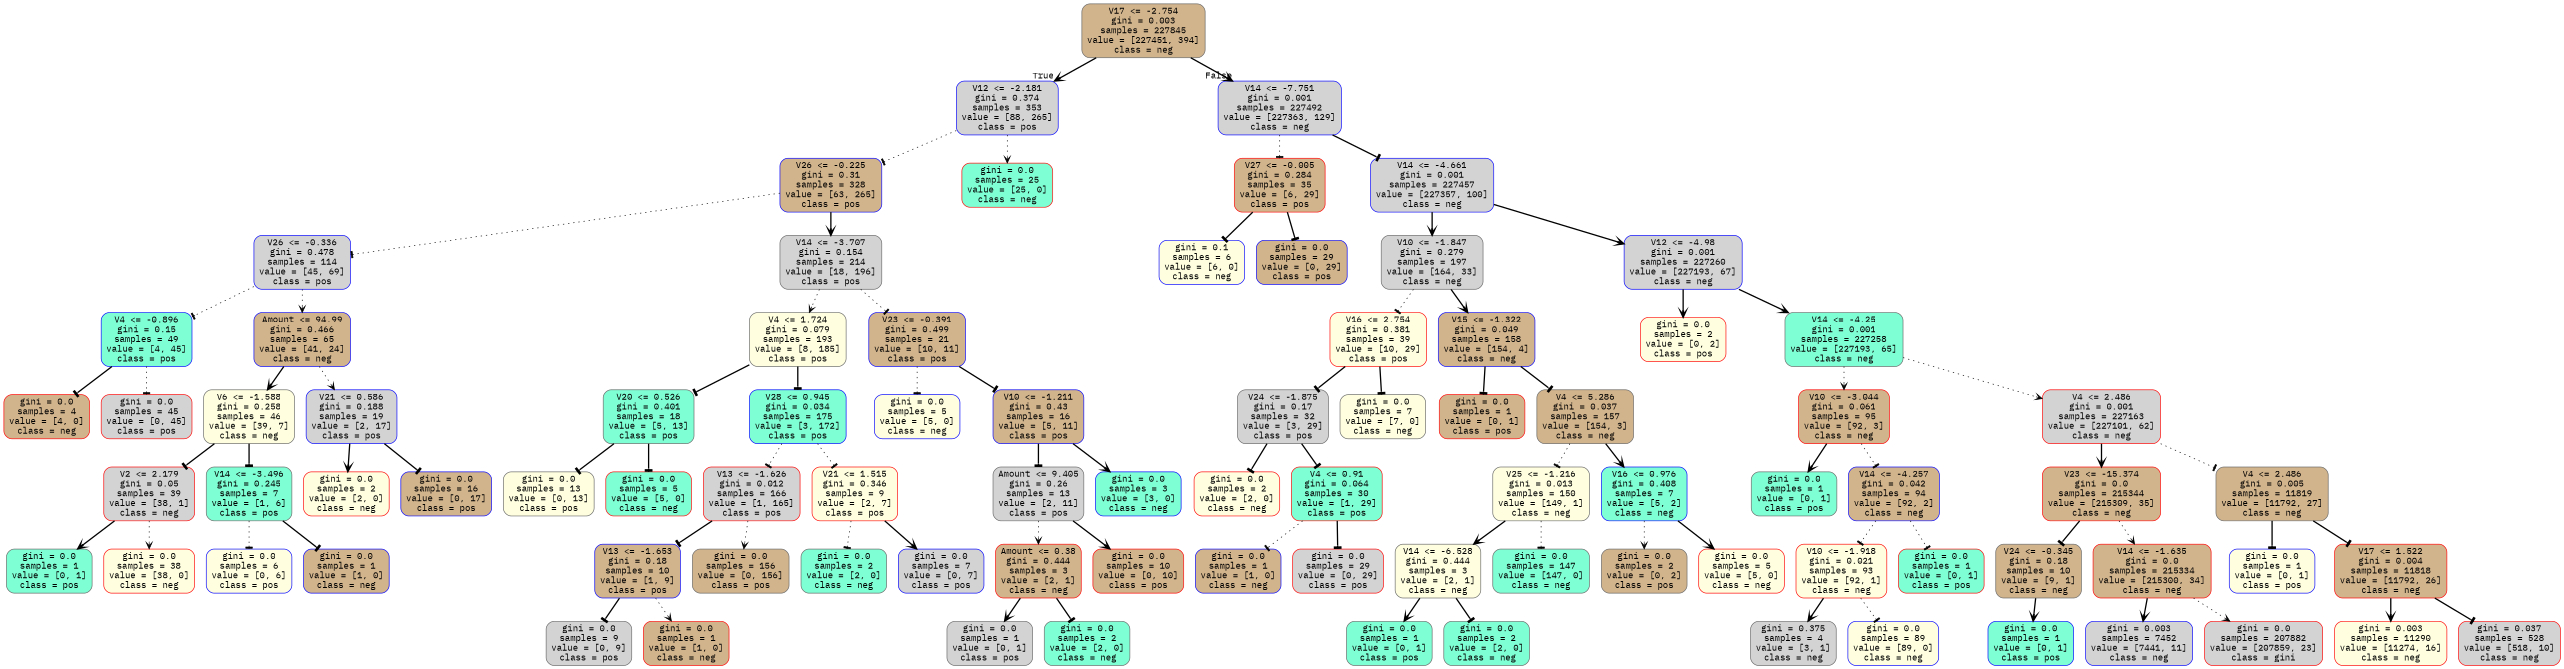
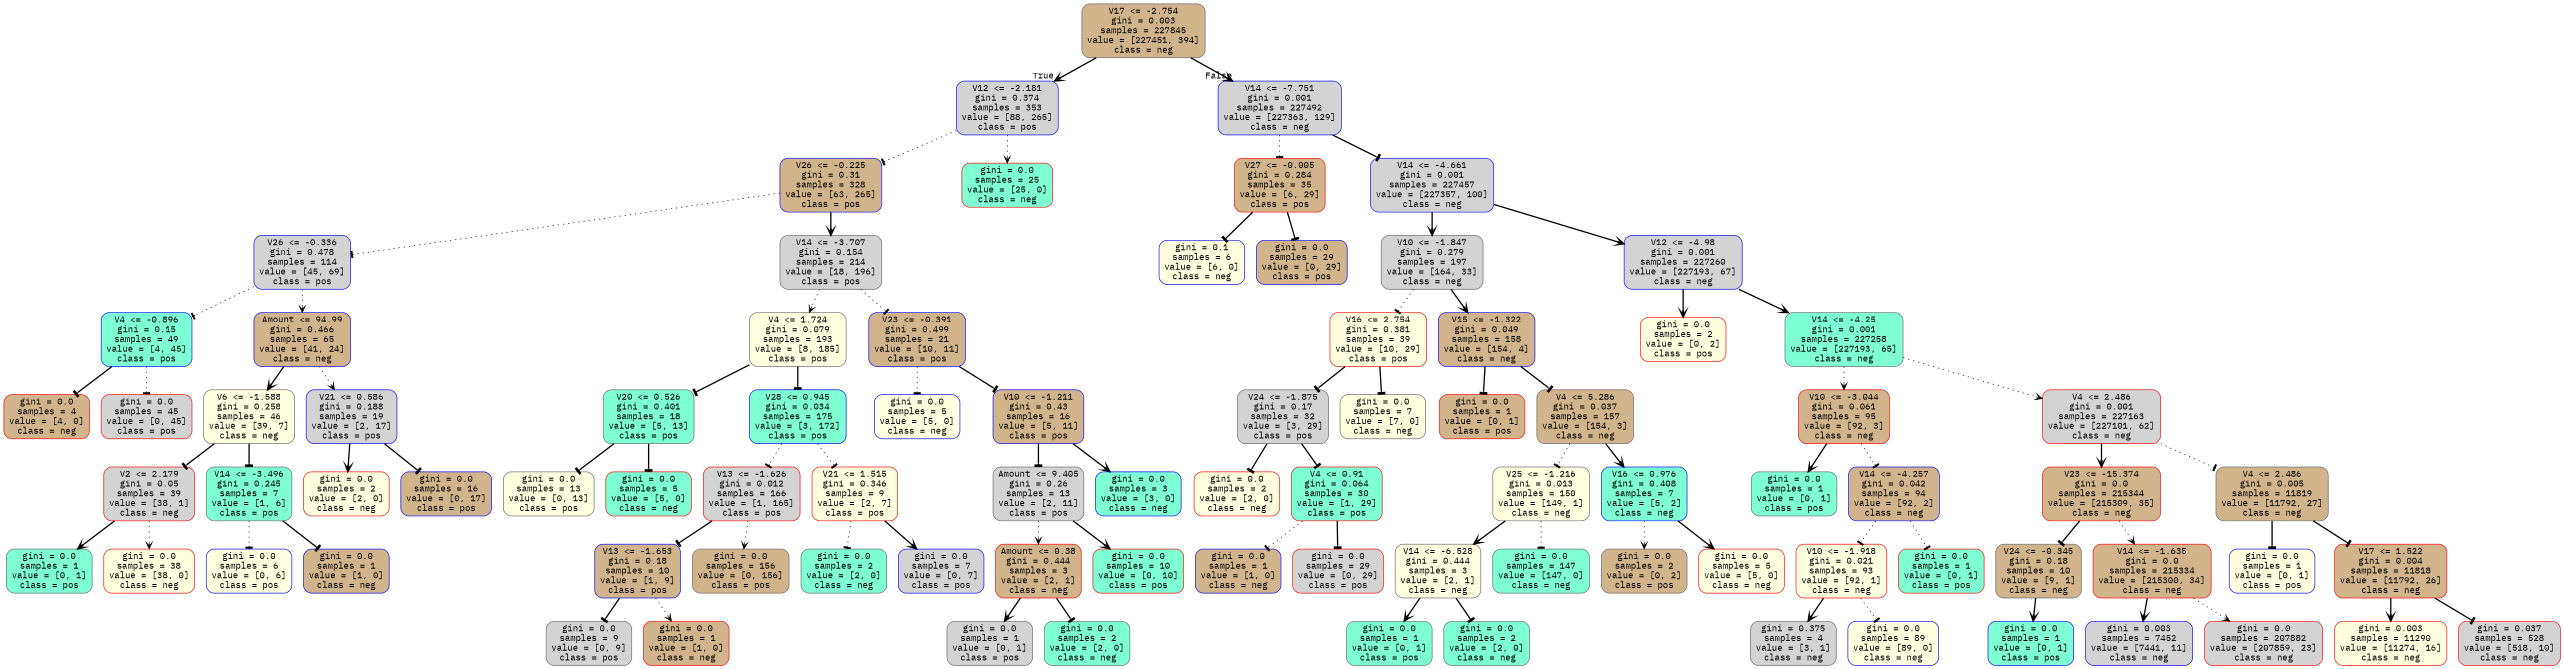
(1138, 571) -> (1138, 571)
(2264, 643) -> (2264, 643)
